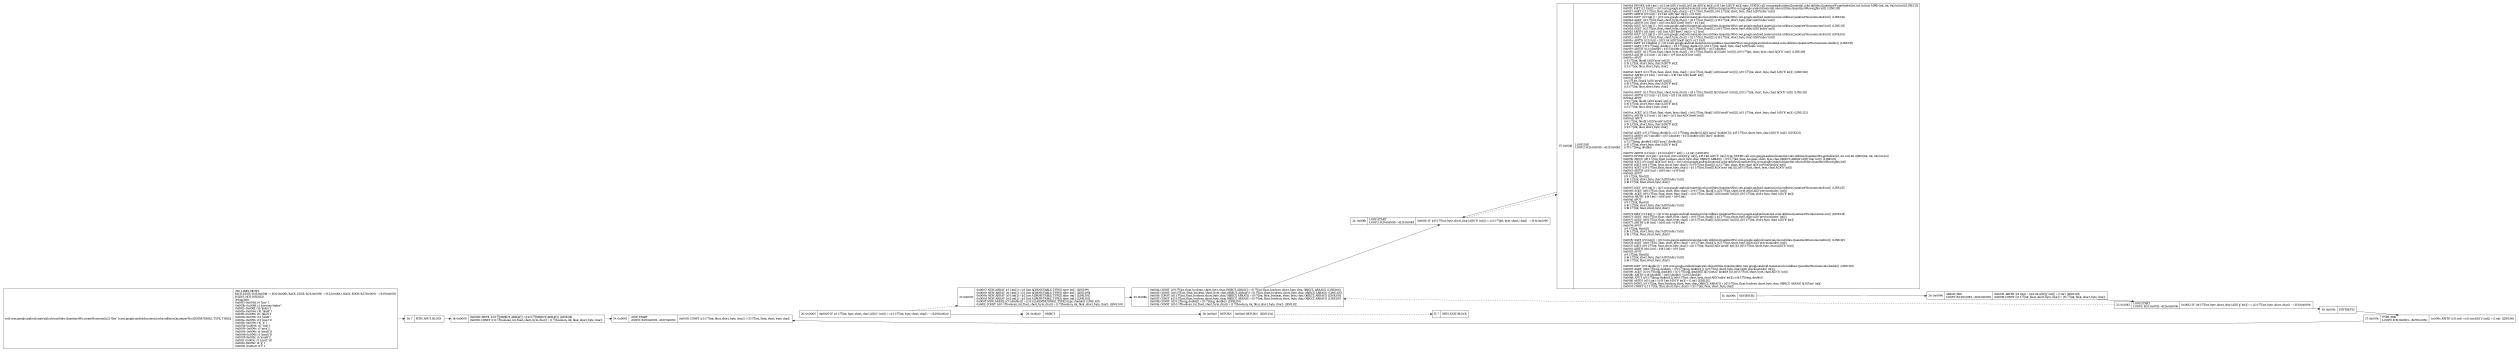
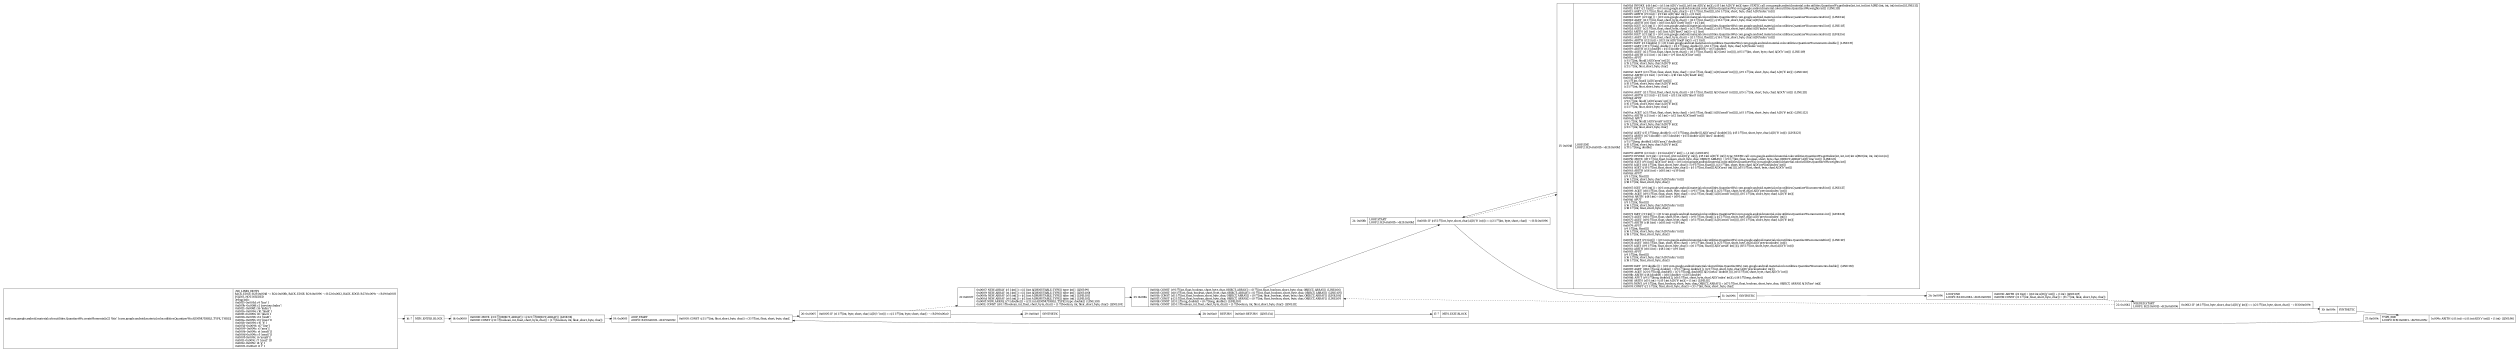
none -> (1576, 294)
(1954, 294) -> (1953, 294)
(2115, 300) -> (2115, 300)
(2142, 303) -> (2144, 303)
(1050, 314) -> (1050, 314)
(1352, 314) -> (1352, 314)
none -> (795, 316)
(429, 319) -> (429, 319)
